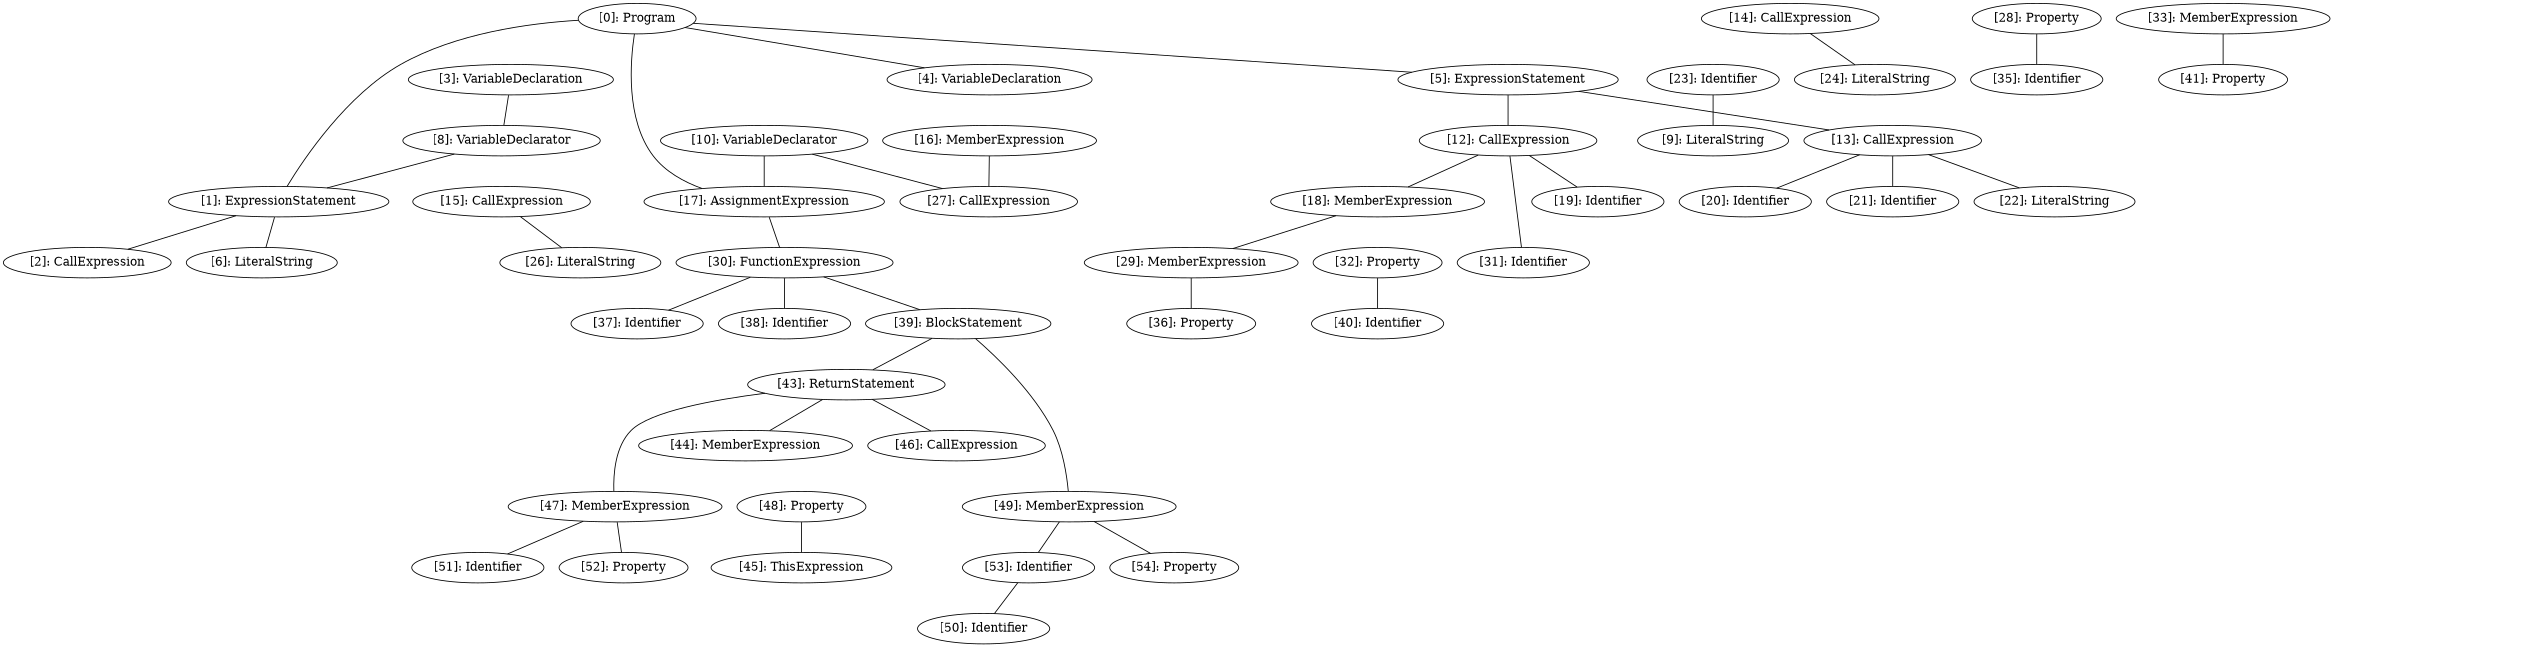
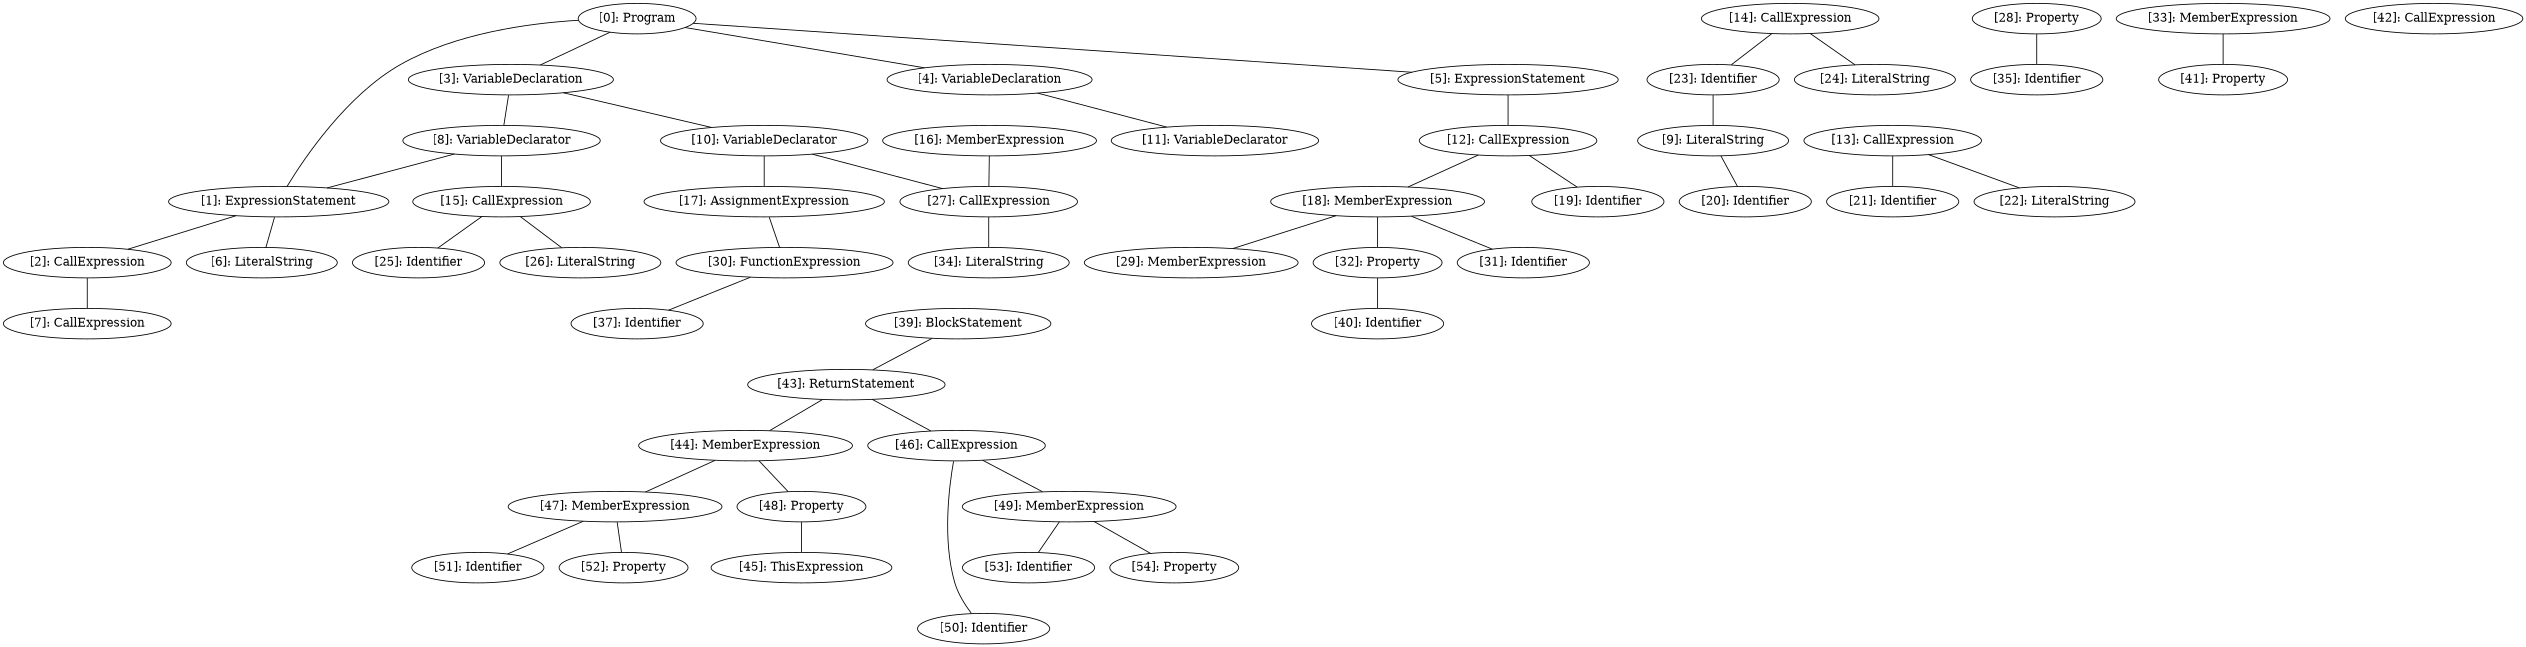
none -> (2434, 19)
none -> (1751, 49)
none -> (637, 110)
(1704, 111) -> none
(638, 126) -> (575, 49)
none -> (1215, 141)
none -> (502, 171)
(1818, 171) -> (1729, 171)
(1516, 202) -> (1452, 233)
none -> (1378, 232)
none -> (419, 263)
none -> (989, 263)
(872, 293) -> none
none -> (87, 324)
(785, 324) -> none
(1191, 324) -> none
(1038, 406) -> (1013, 476)
(665, 413) -> (680, 476)
none -> (774, 476)
(1006, 598) -> (948, 540)
